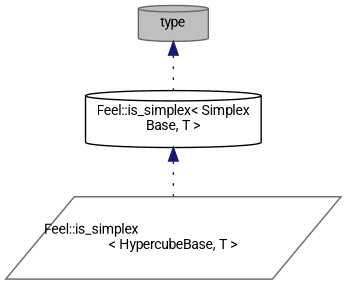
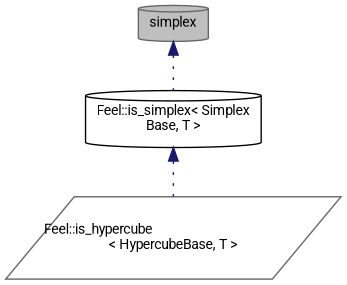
(173, 23) -> (173, 23)
(173, 238) -> (173, 238)
